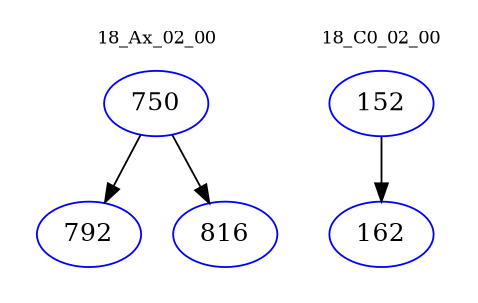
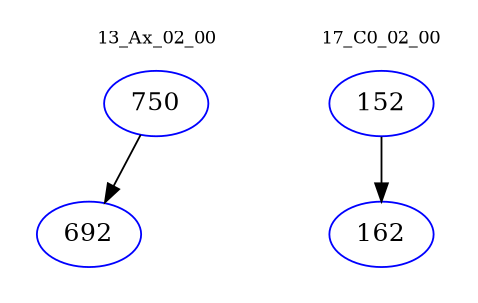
(157, 39) -> (157, 39)
(382, 39) -> (382, 39)
(89, 234) -> (89, 234)
(225, 234) -> none
